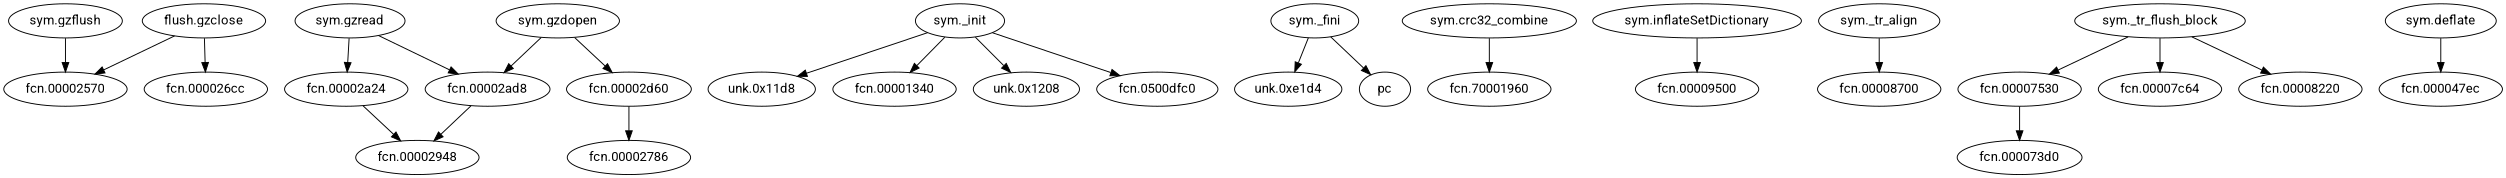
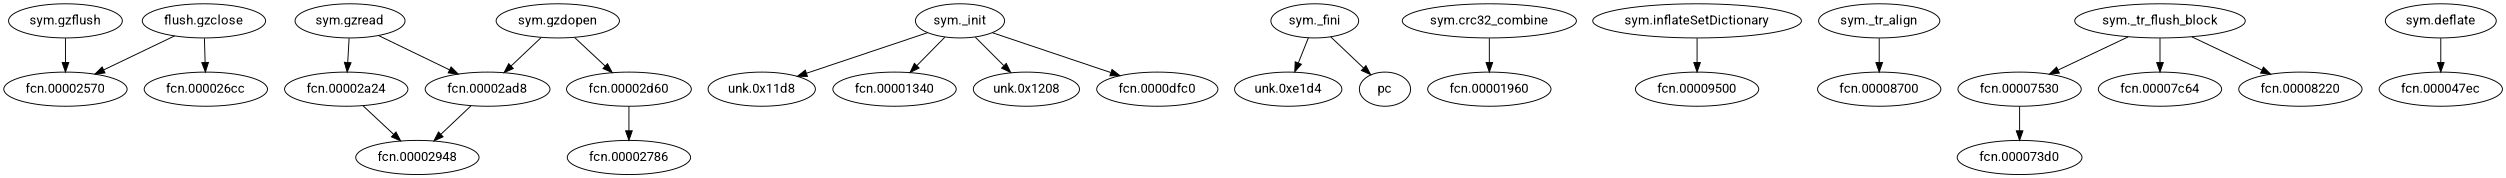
(1157, 89) -> (1157, 89)
(1489, 89) -> (1489, 89)
